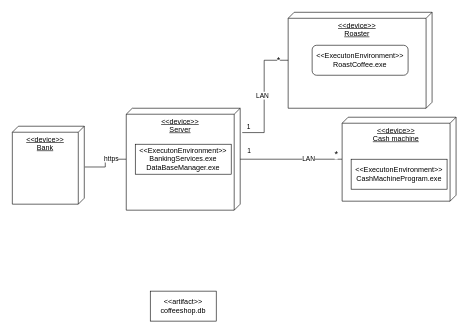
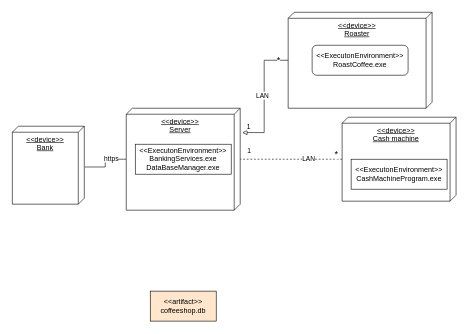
(245, 133) -> (248, 133)
(271, 159) -> (271, 159)
(183, 306) -> (183, 306)
